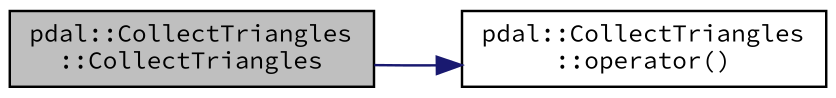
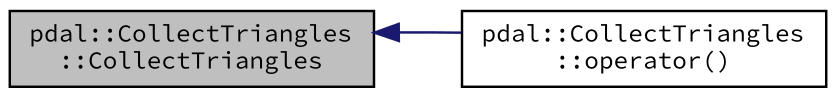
(405, 65) -> (430, 32)
